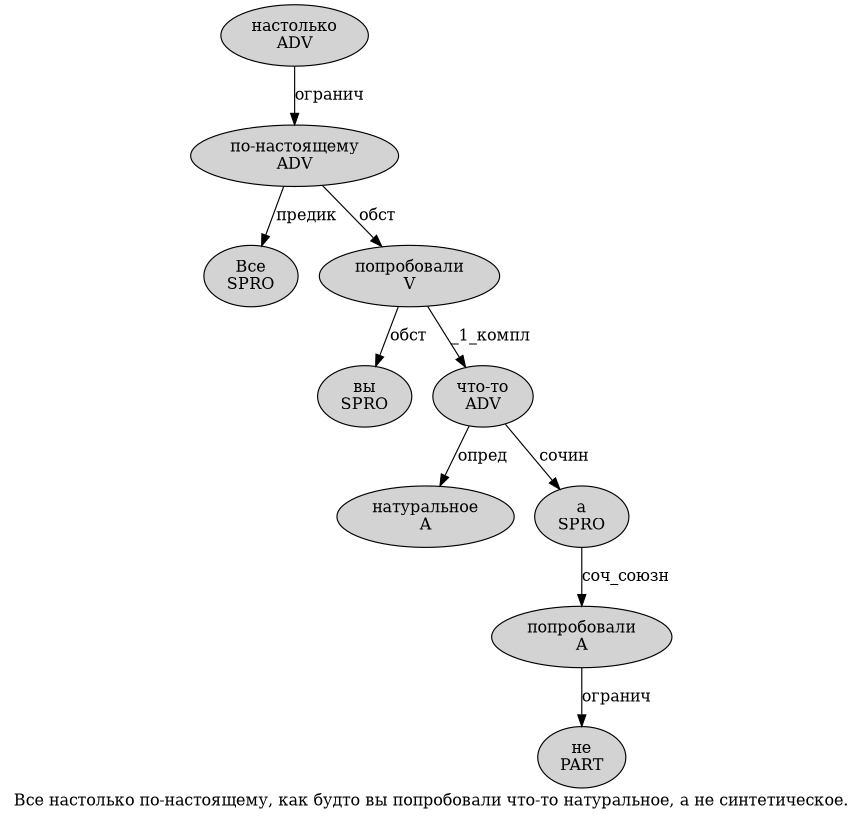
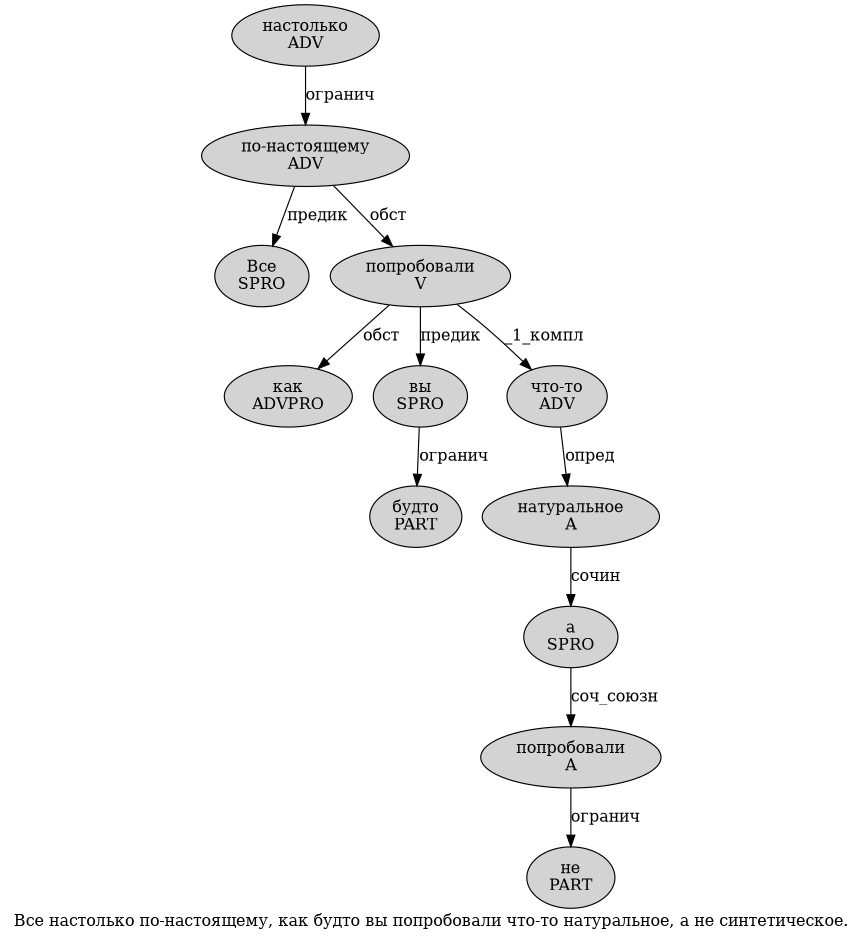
(408, 336) -> (451, 336)
none -> (288, 396)
(529, 452) -> (571, 571)
none -> (416, 517)
